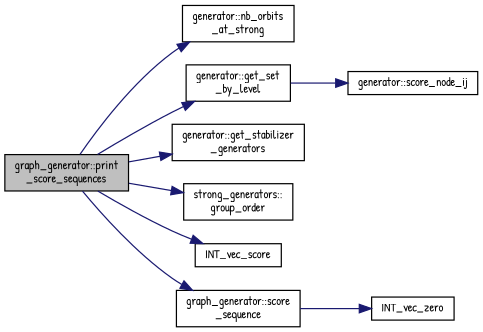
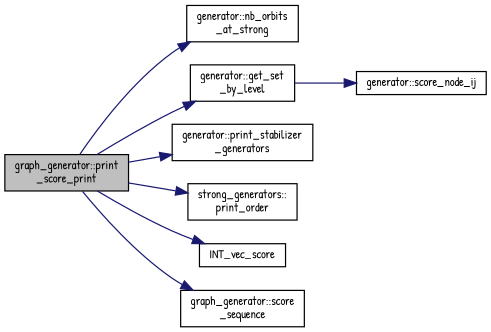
(238, 142) -> (242, 142)
(67, 173) -> (67, 173)
(238, 202) -> (242, 202)
(413, 309) -> none
